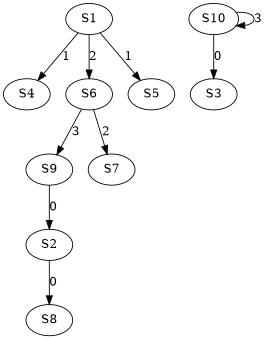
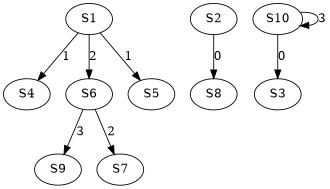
(49, 203) -> none
